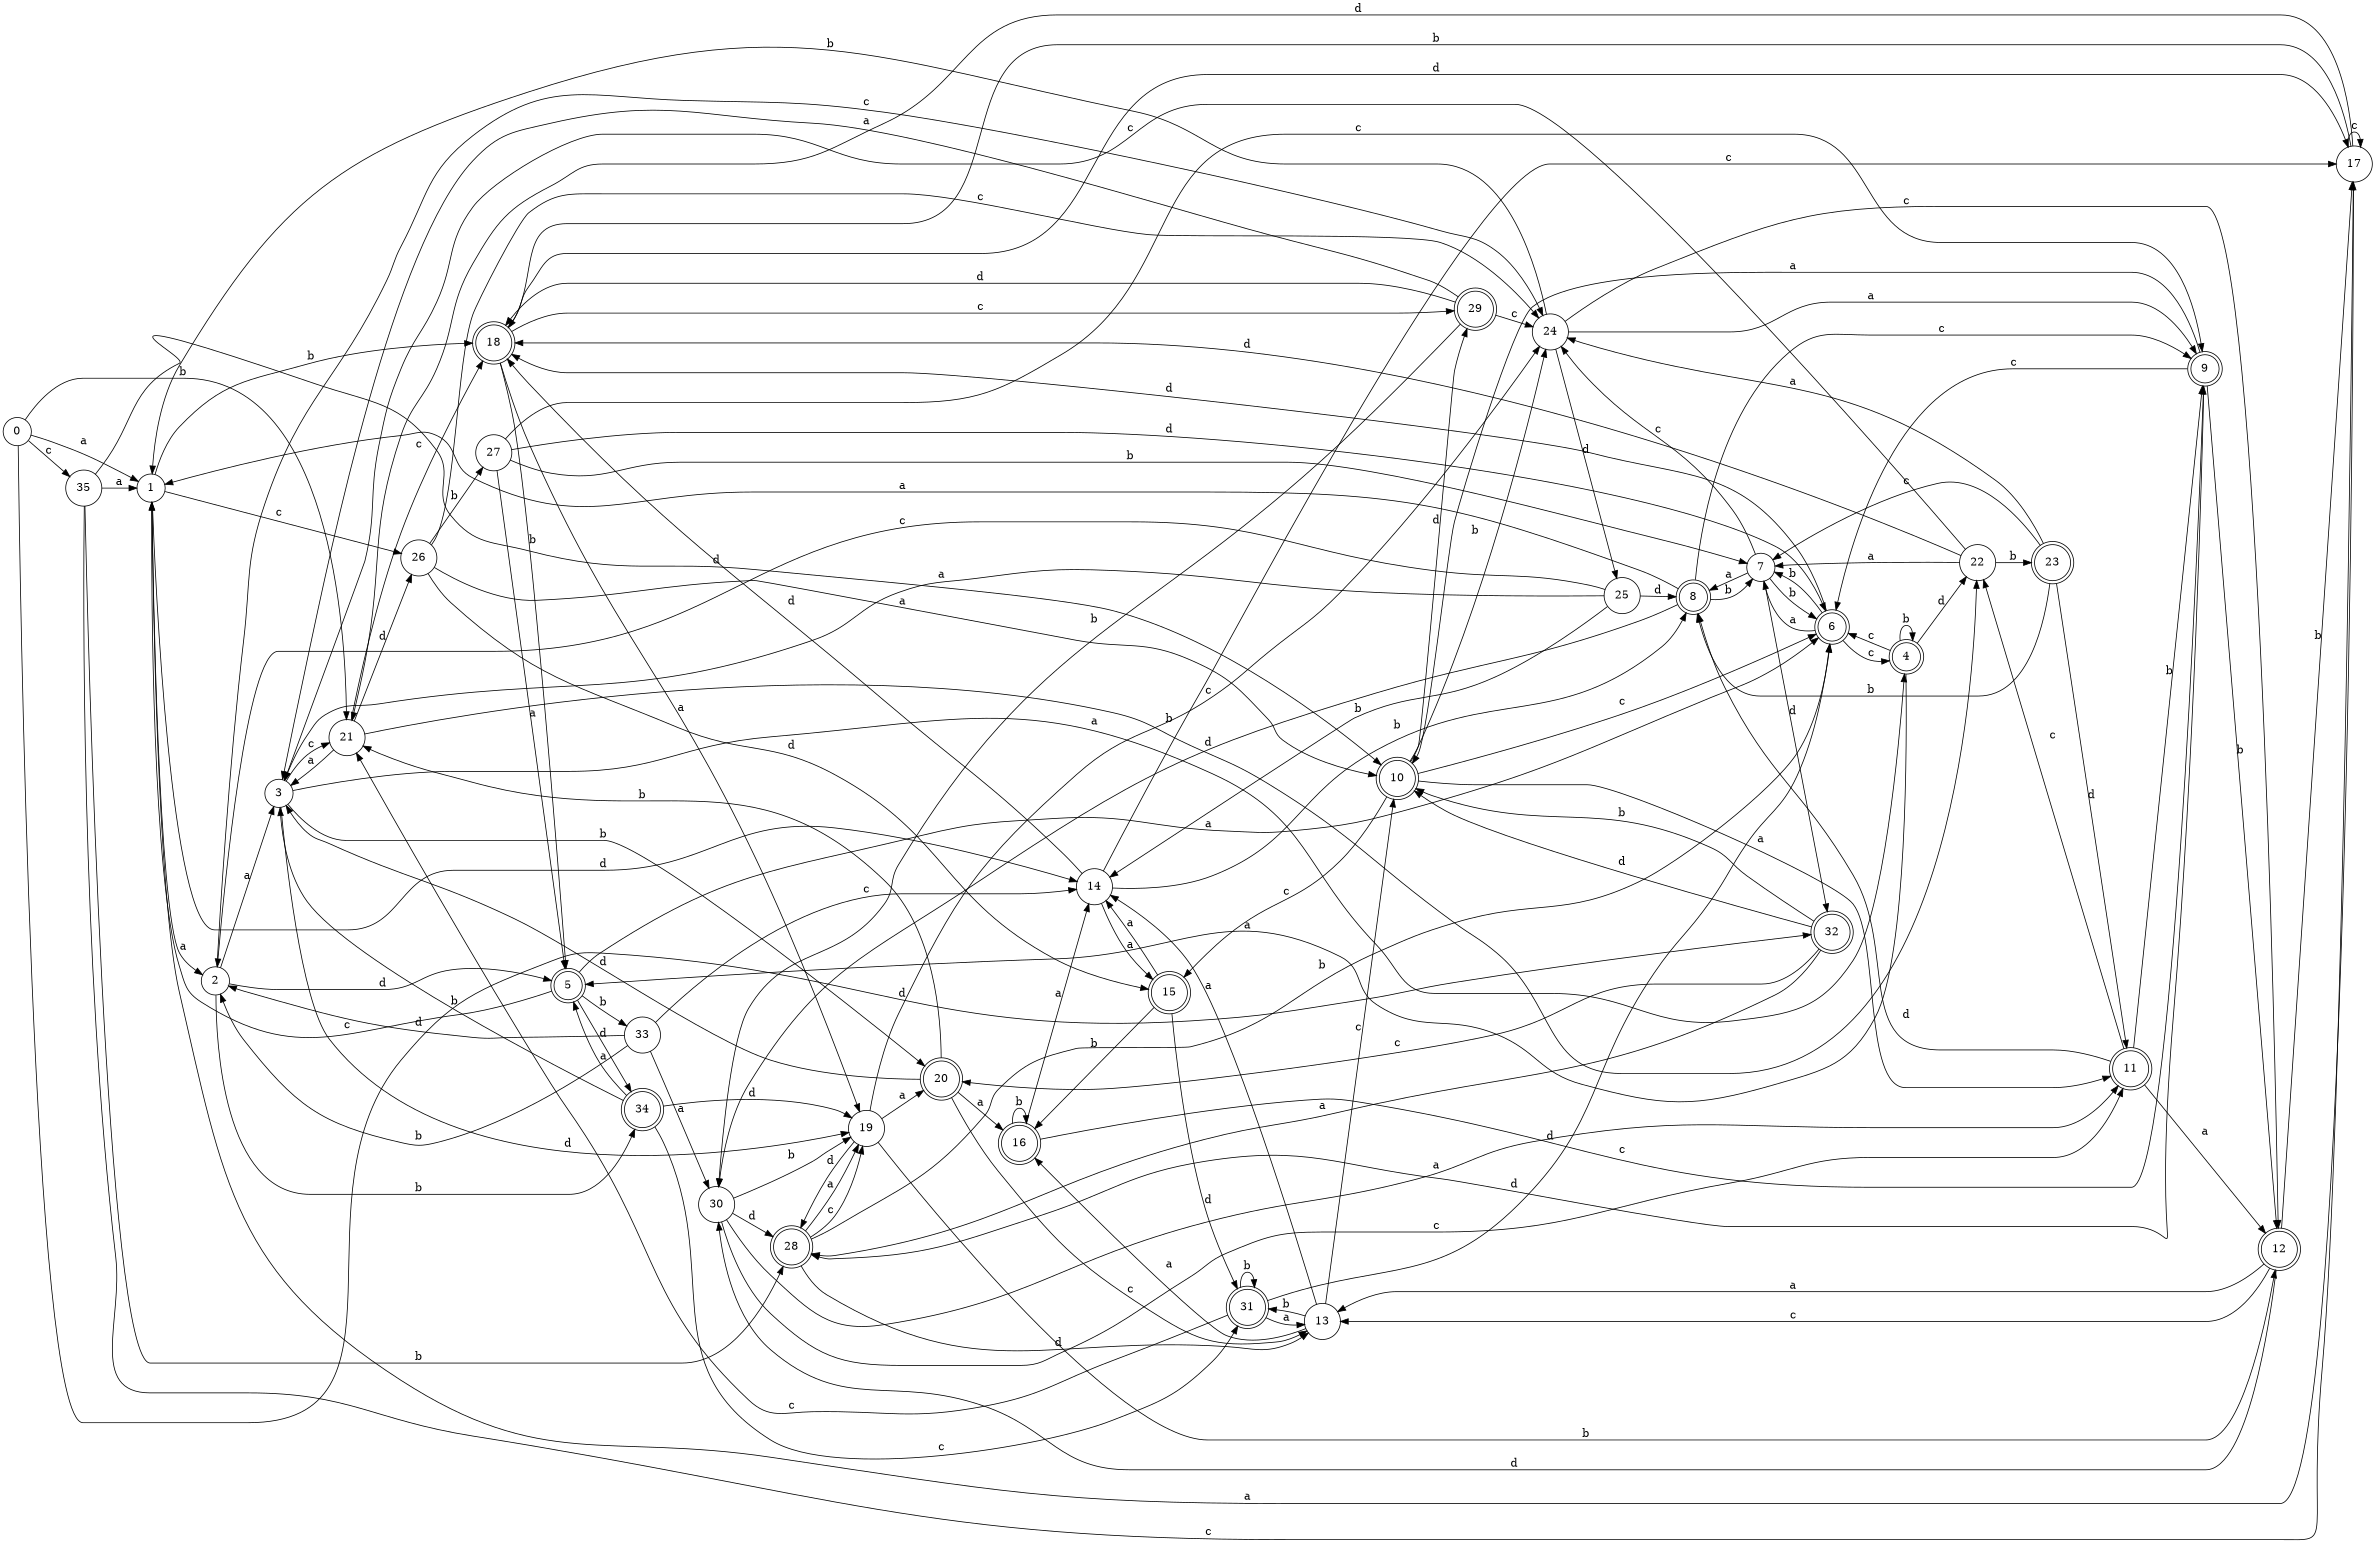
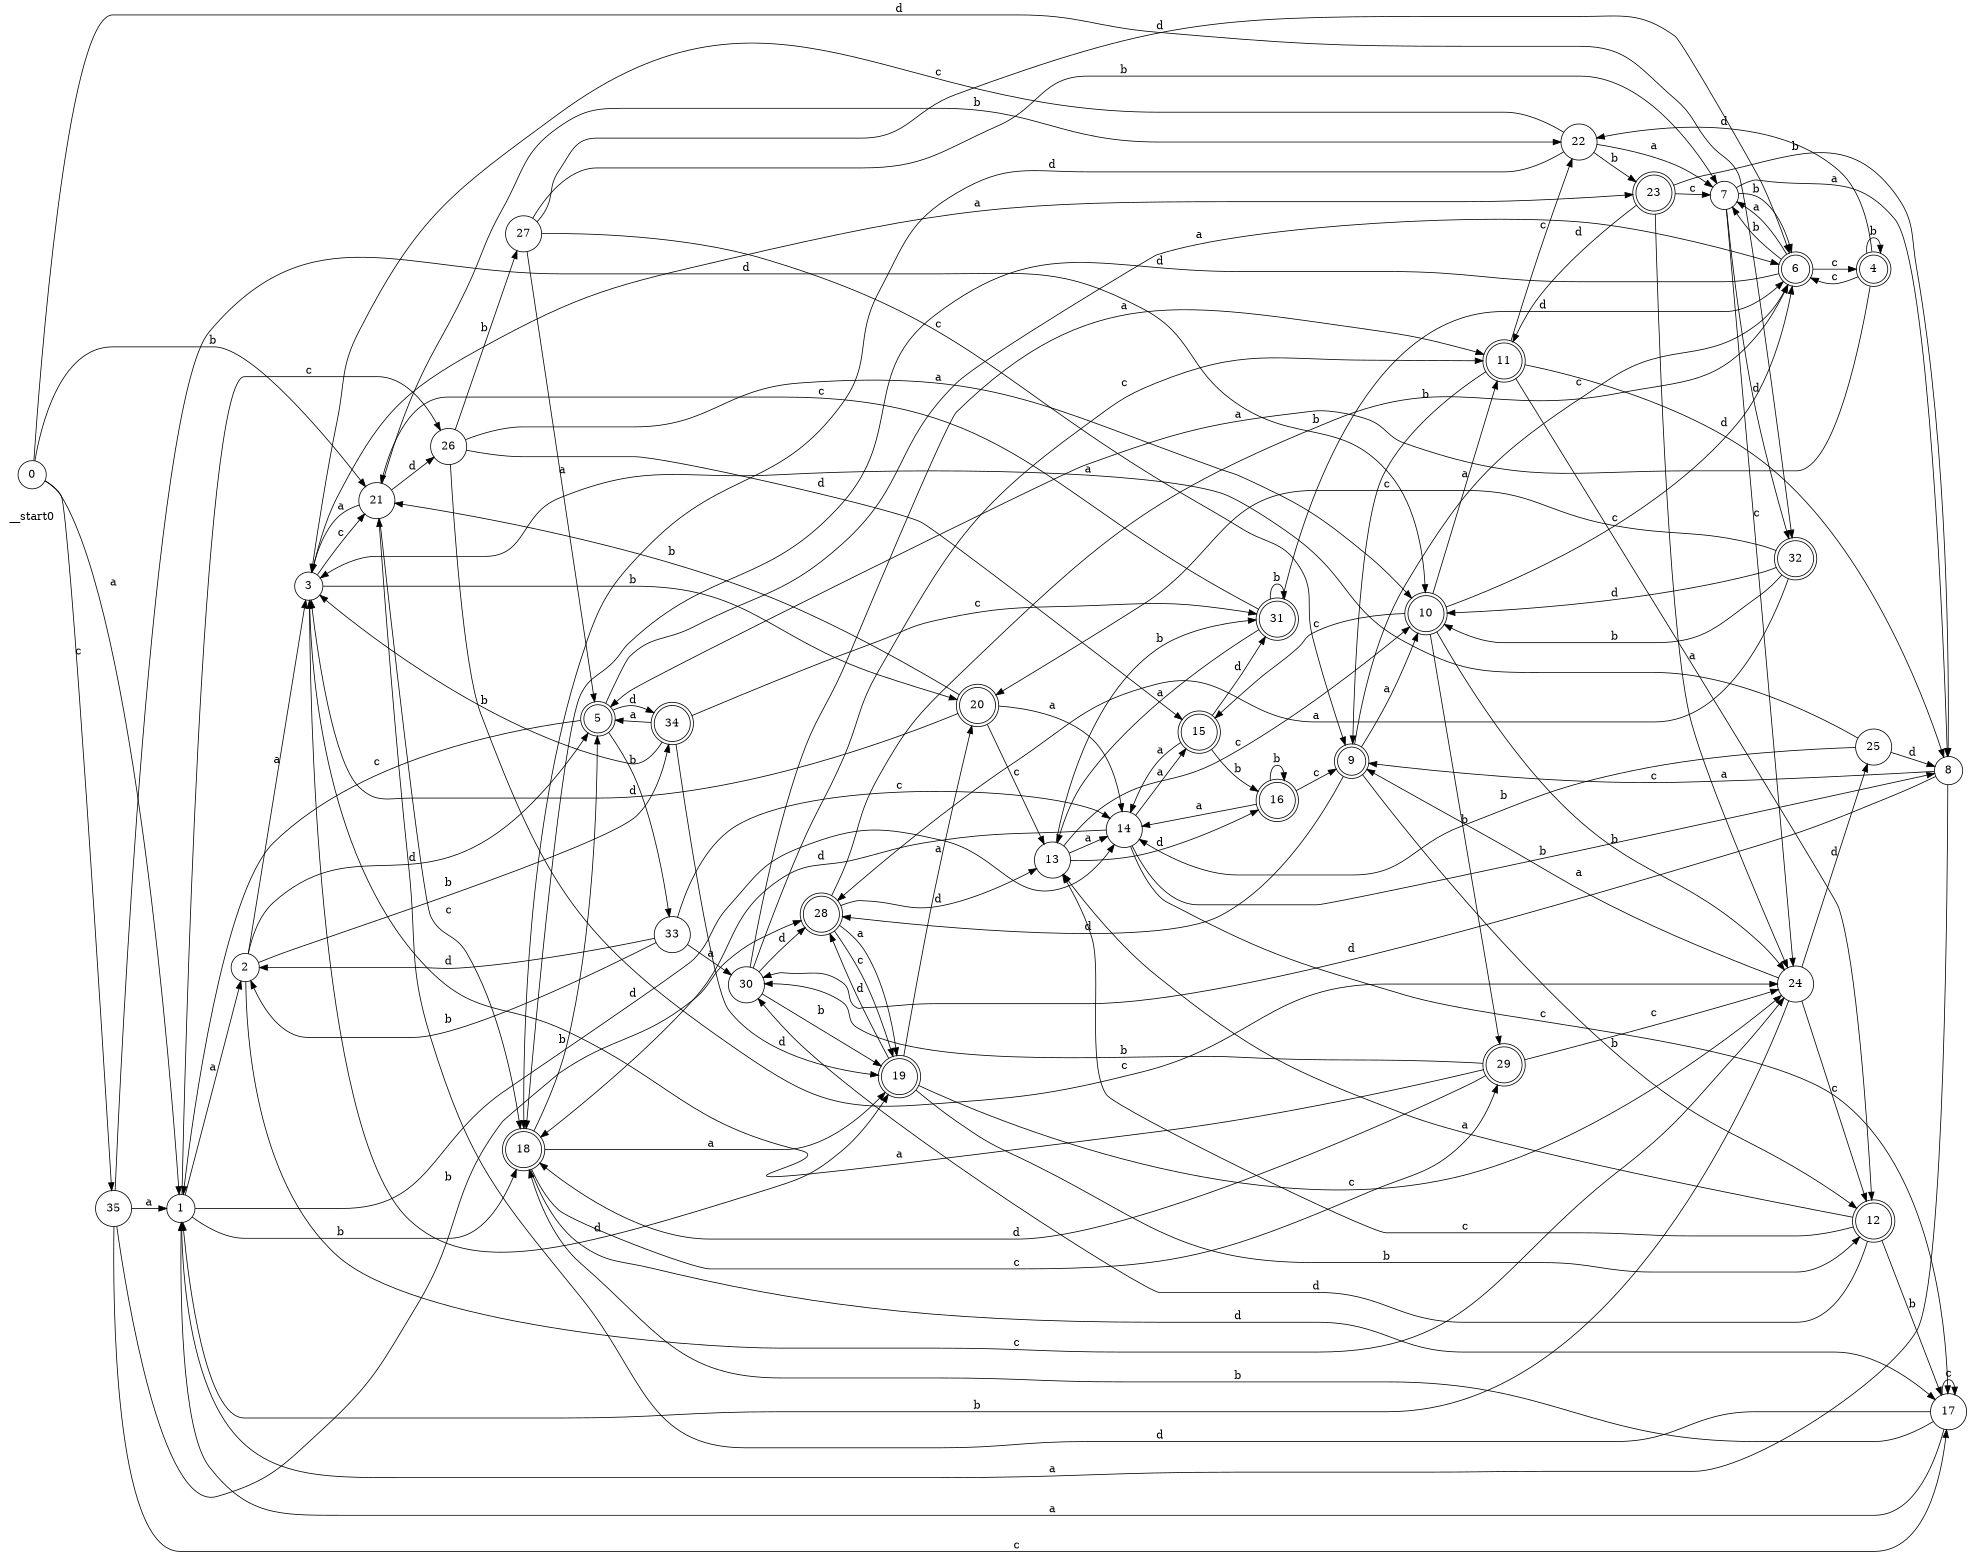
none -> (32, 517)
(1436, 521) -> (1465, 820)
(781, 566) -> none
(1693, 597) -> (1949, 771)
(1731, 597) -> none
(1261, 803) -> (898, 223)
(977, 1109) -> (1081, 730)
(866, 1128) -> (899, 1077)
(1169, 1265) -> (1160, 843)
